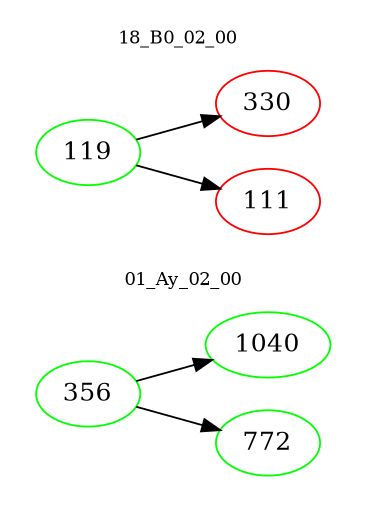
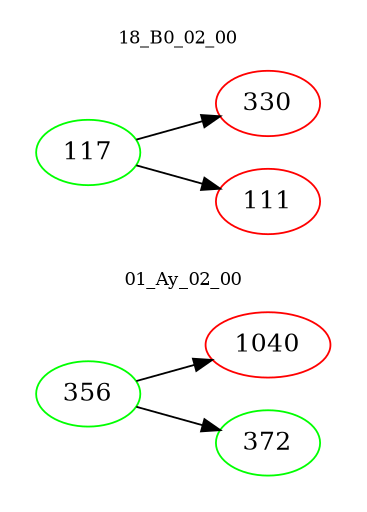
(88, 152) -> (88, 152)
(268, 345) -> (268, 345)
(268, 443) -> (268, 443)
